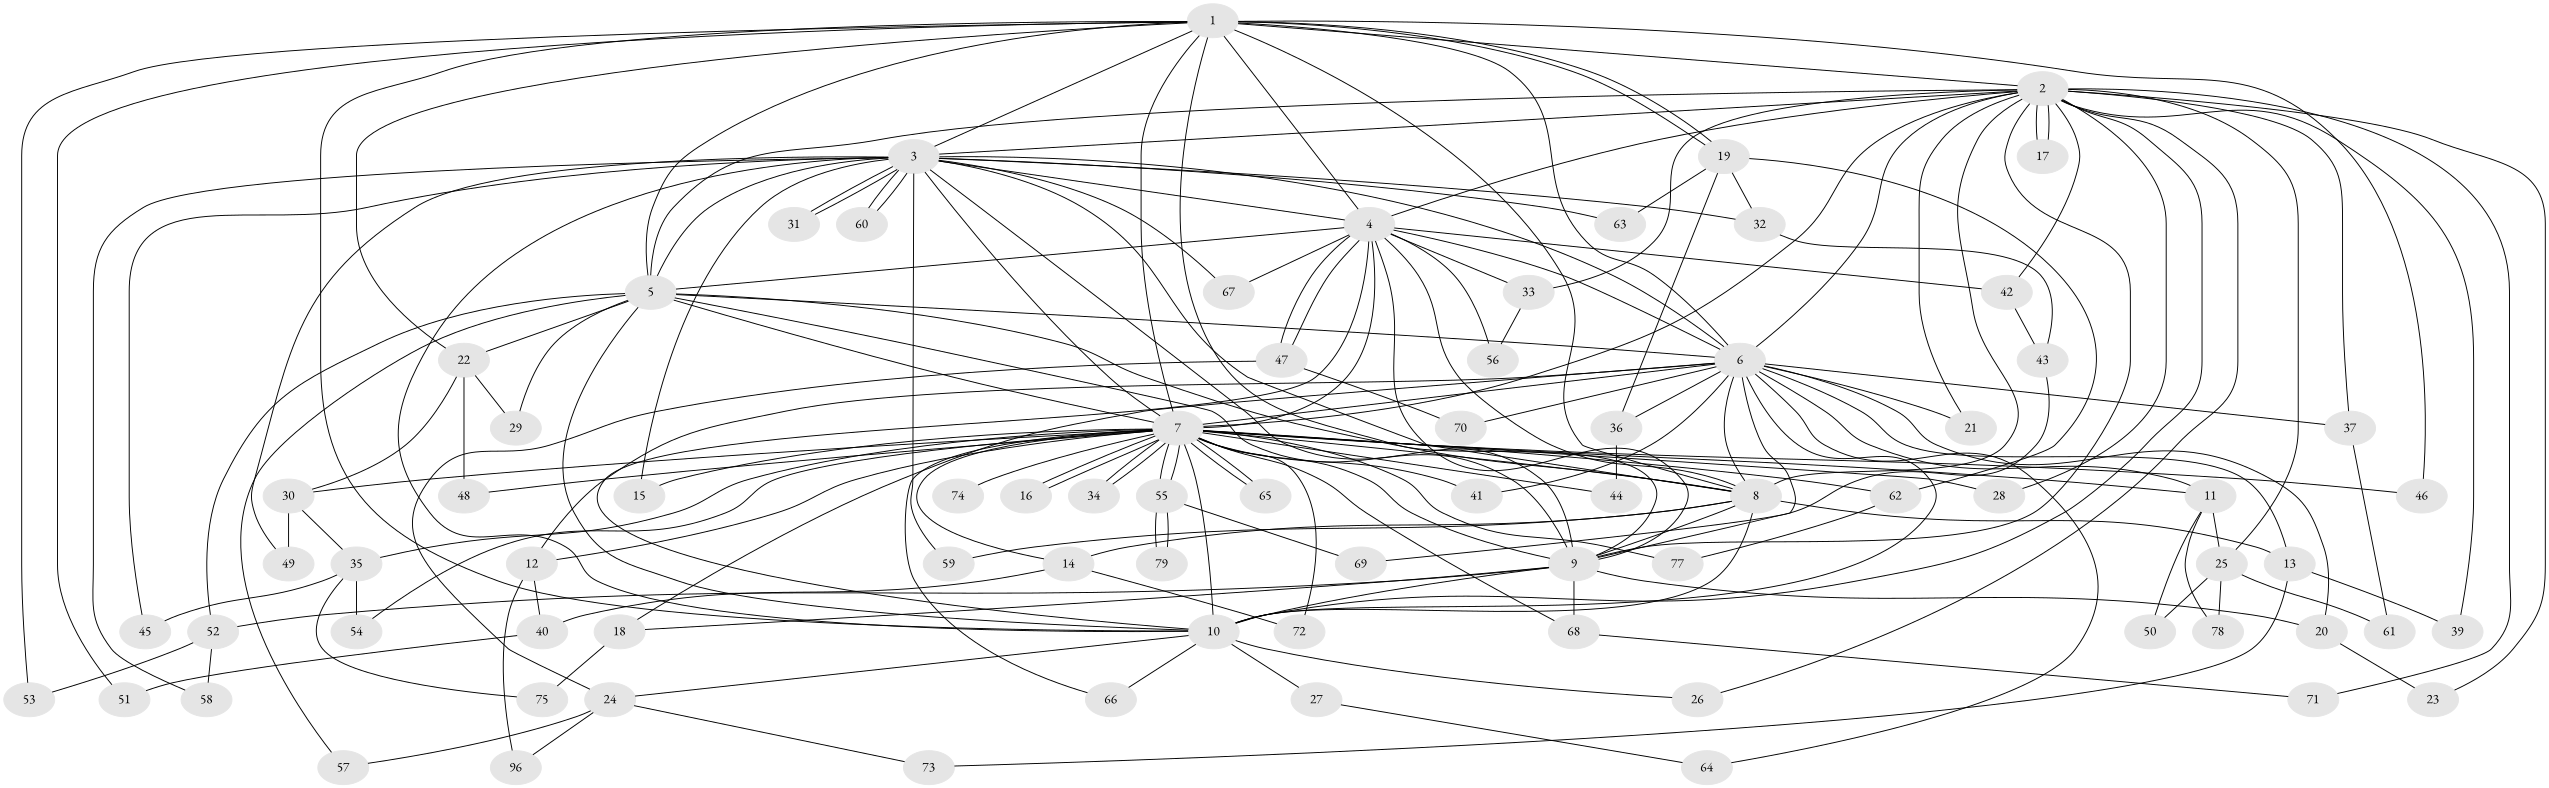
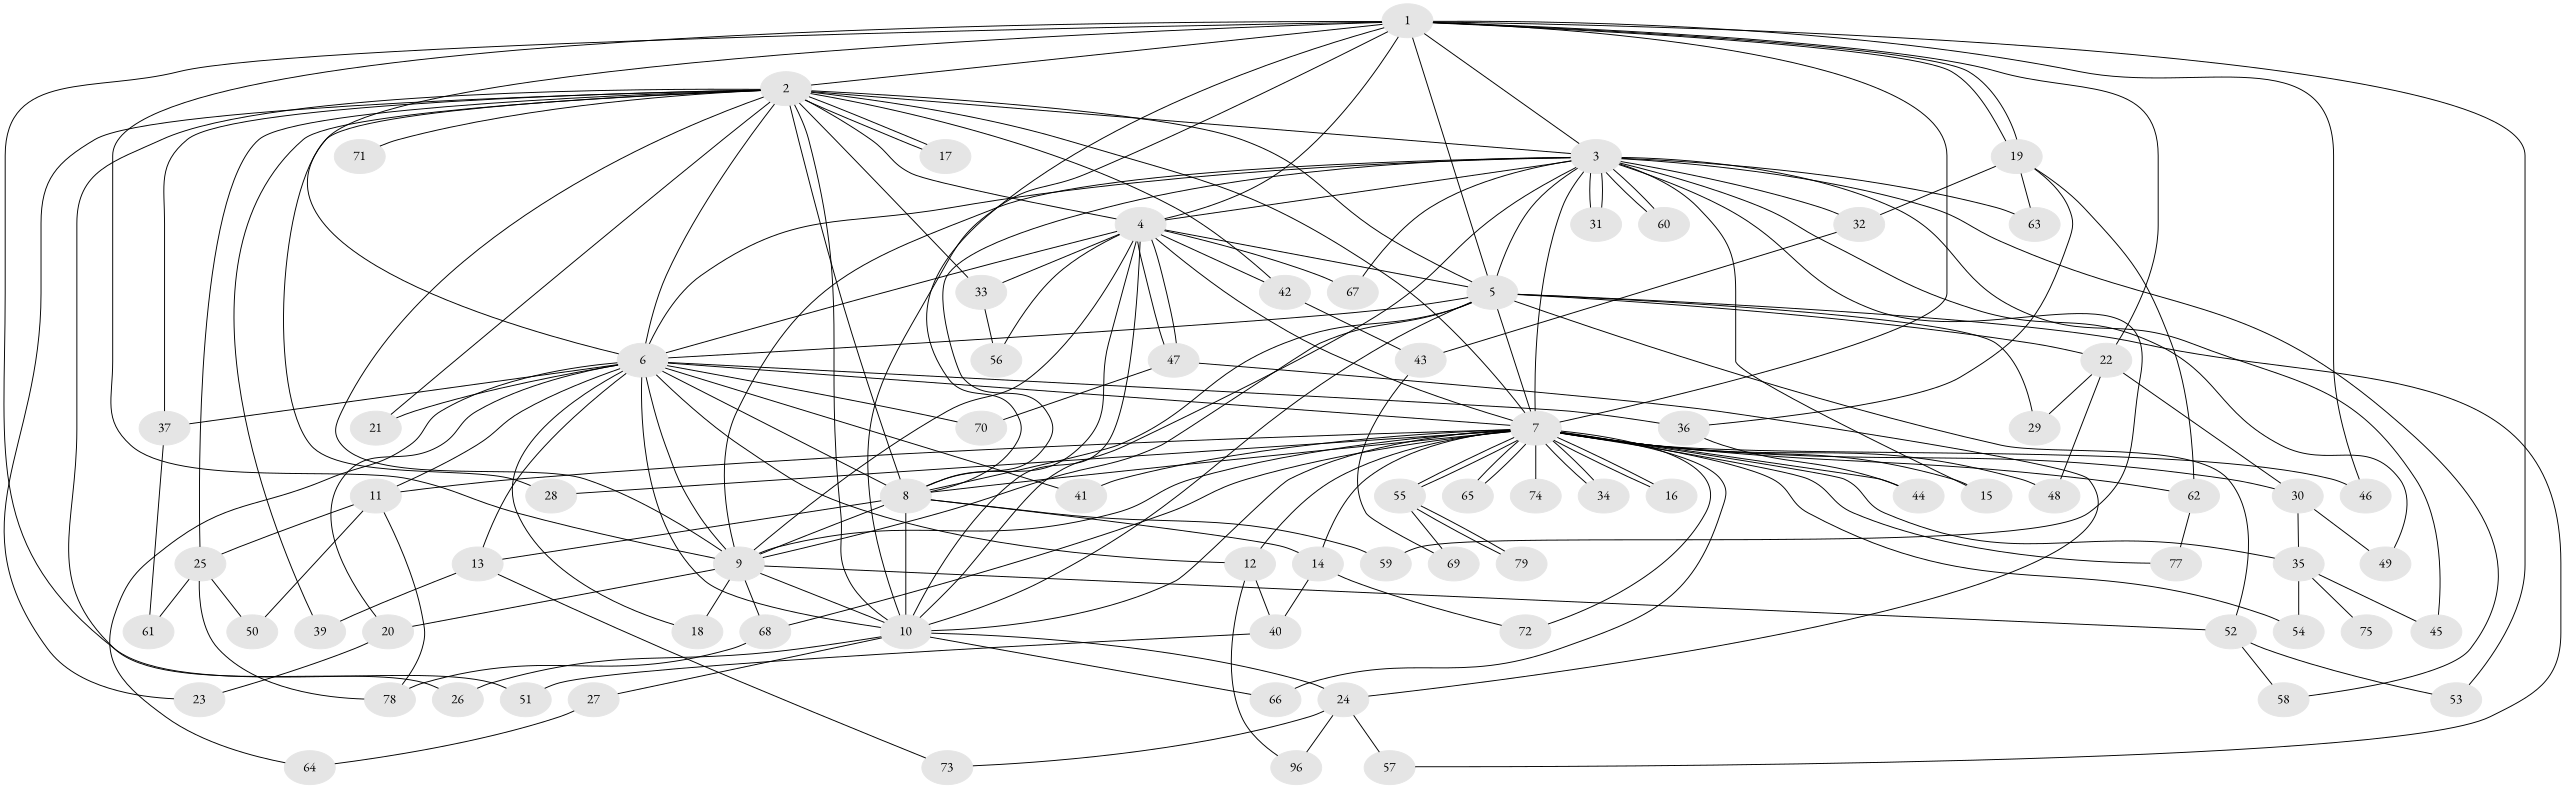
(581, 666) -> none
(1944, 666) -> (612, 666)
